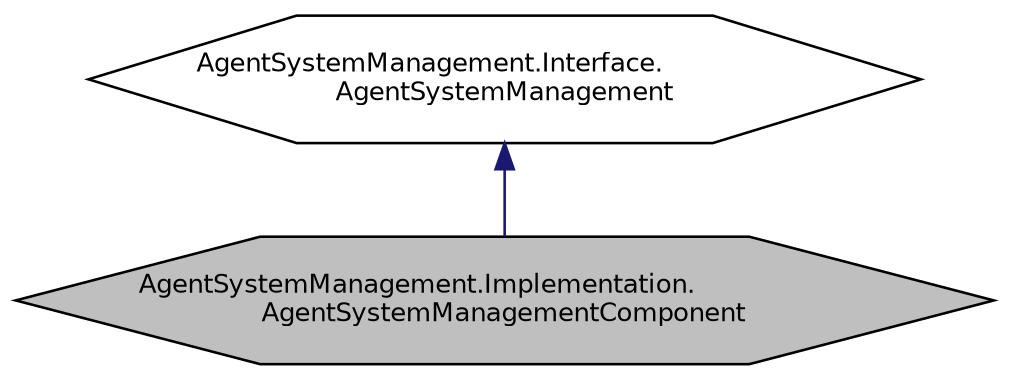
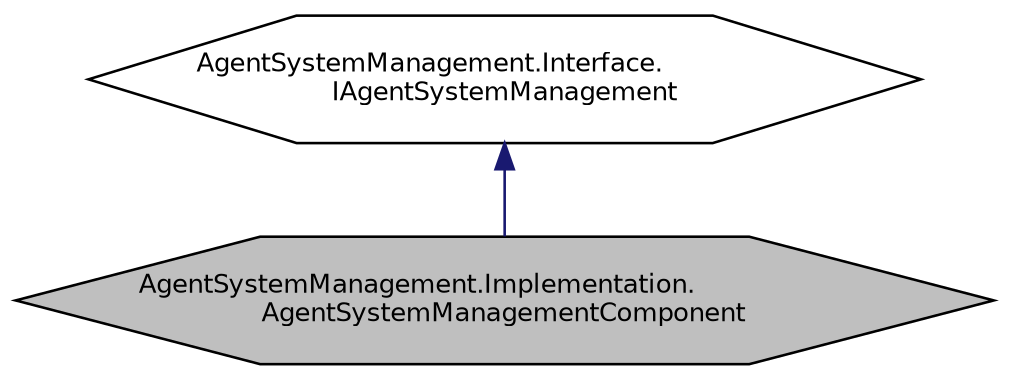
(505, 79) -> (505, 79)
